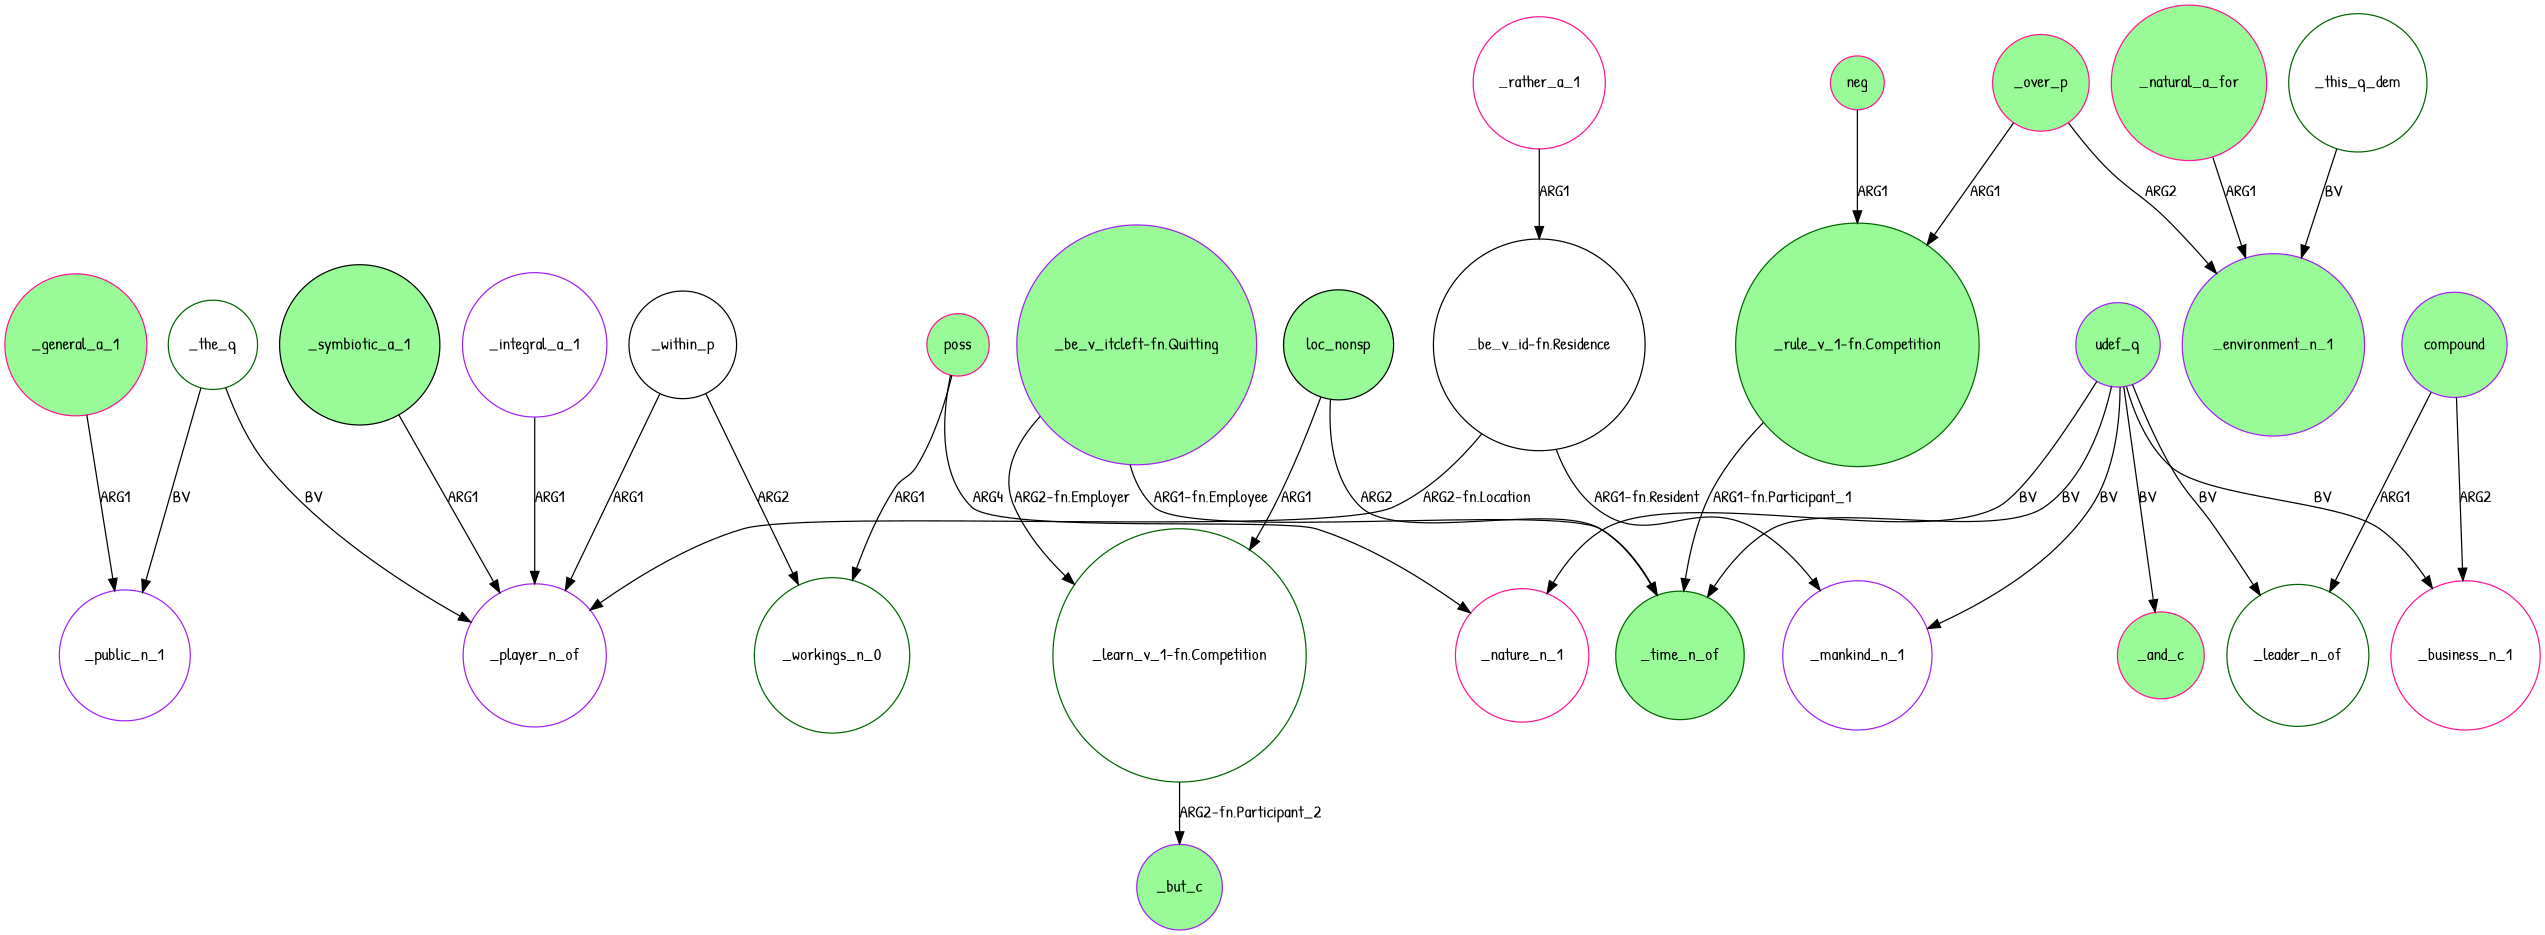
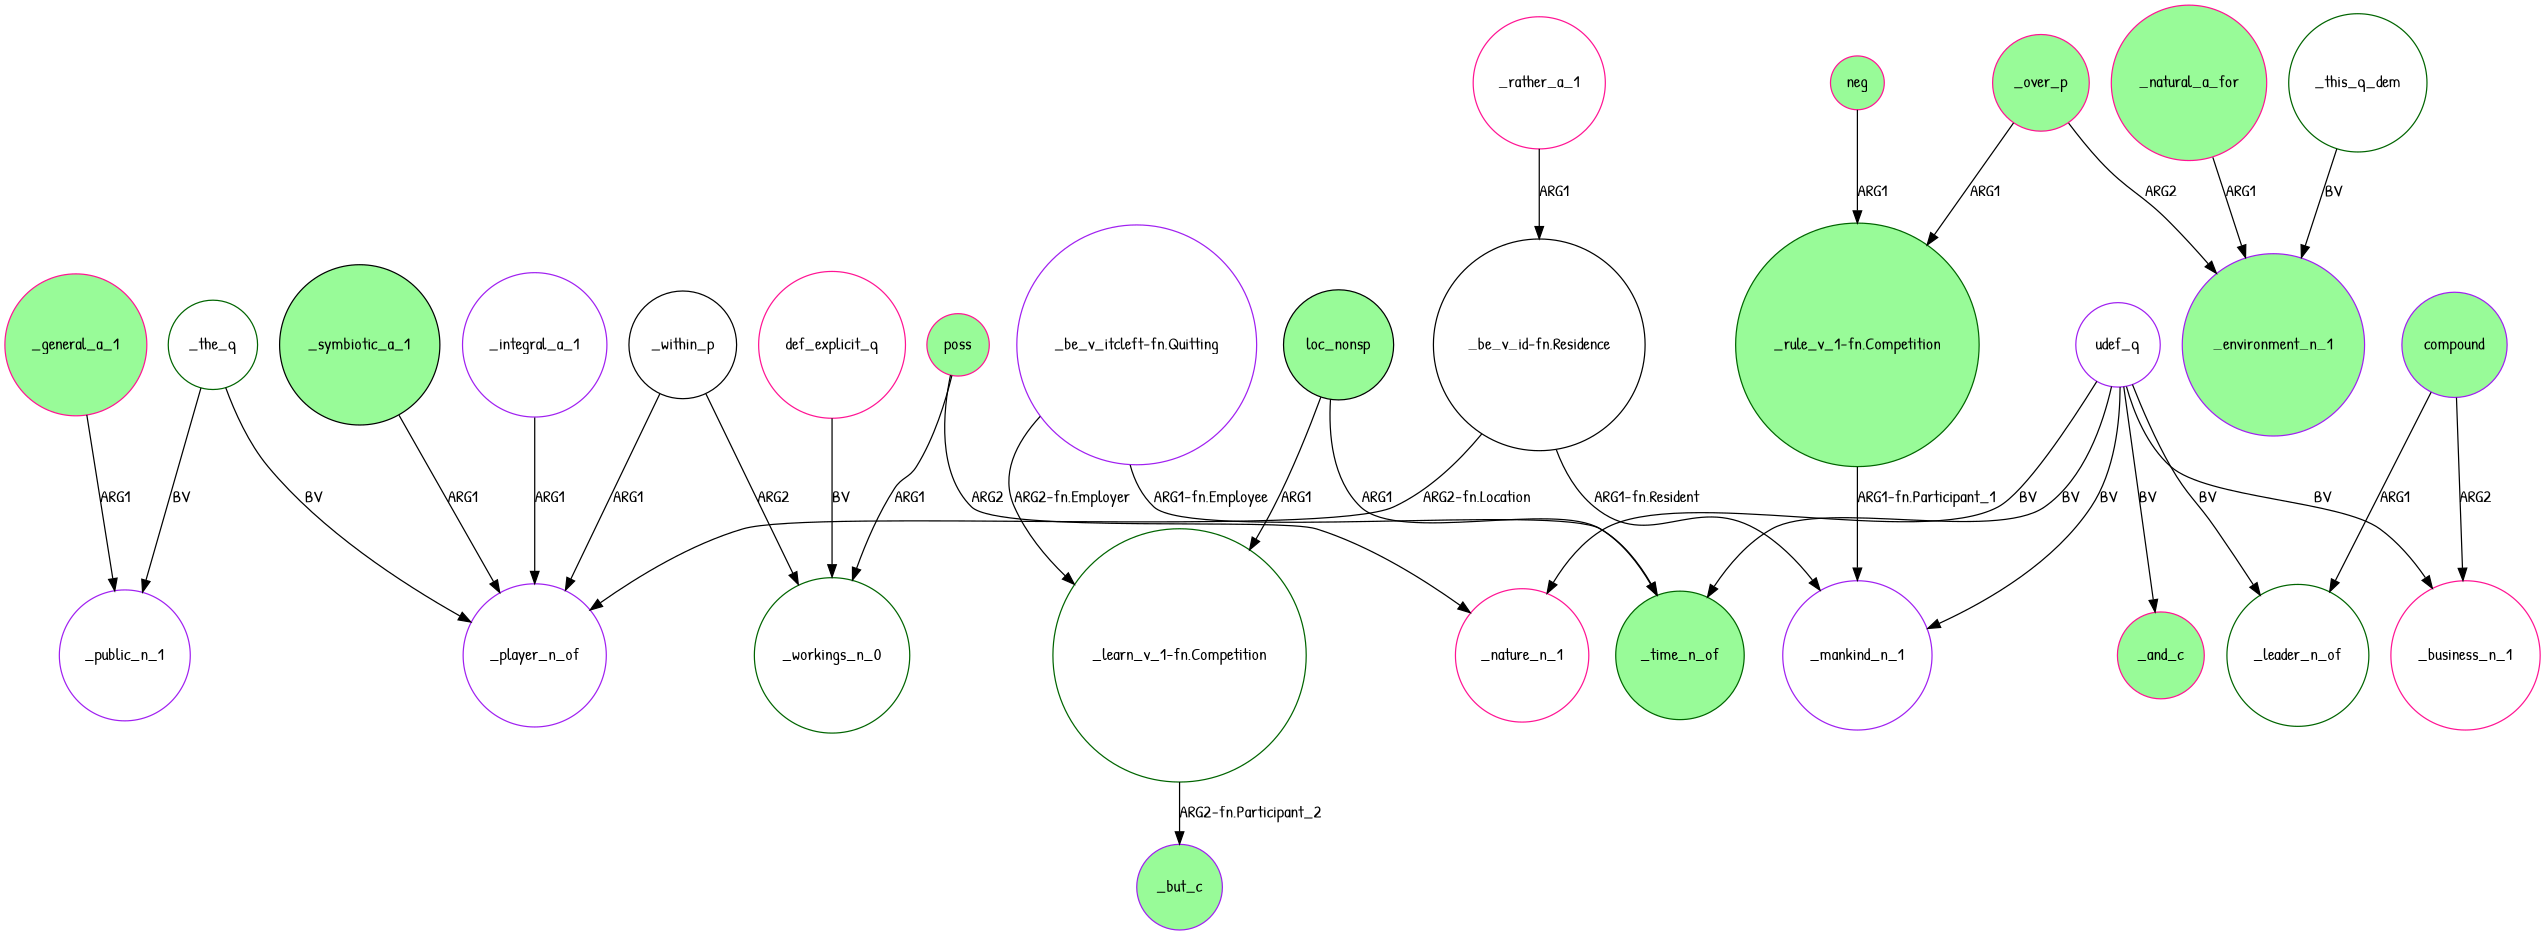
none -> (832, 345)
(1137, 345) -> (1137, 345)
(2118, 345) -> (2118, 345)
(1711, 494) -> (1857, 510)
(988, 498) -> (988, 498)
(1377, 498) -> (1377, 498)
